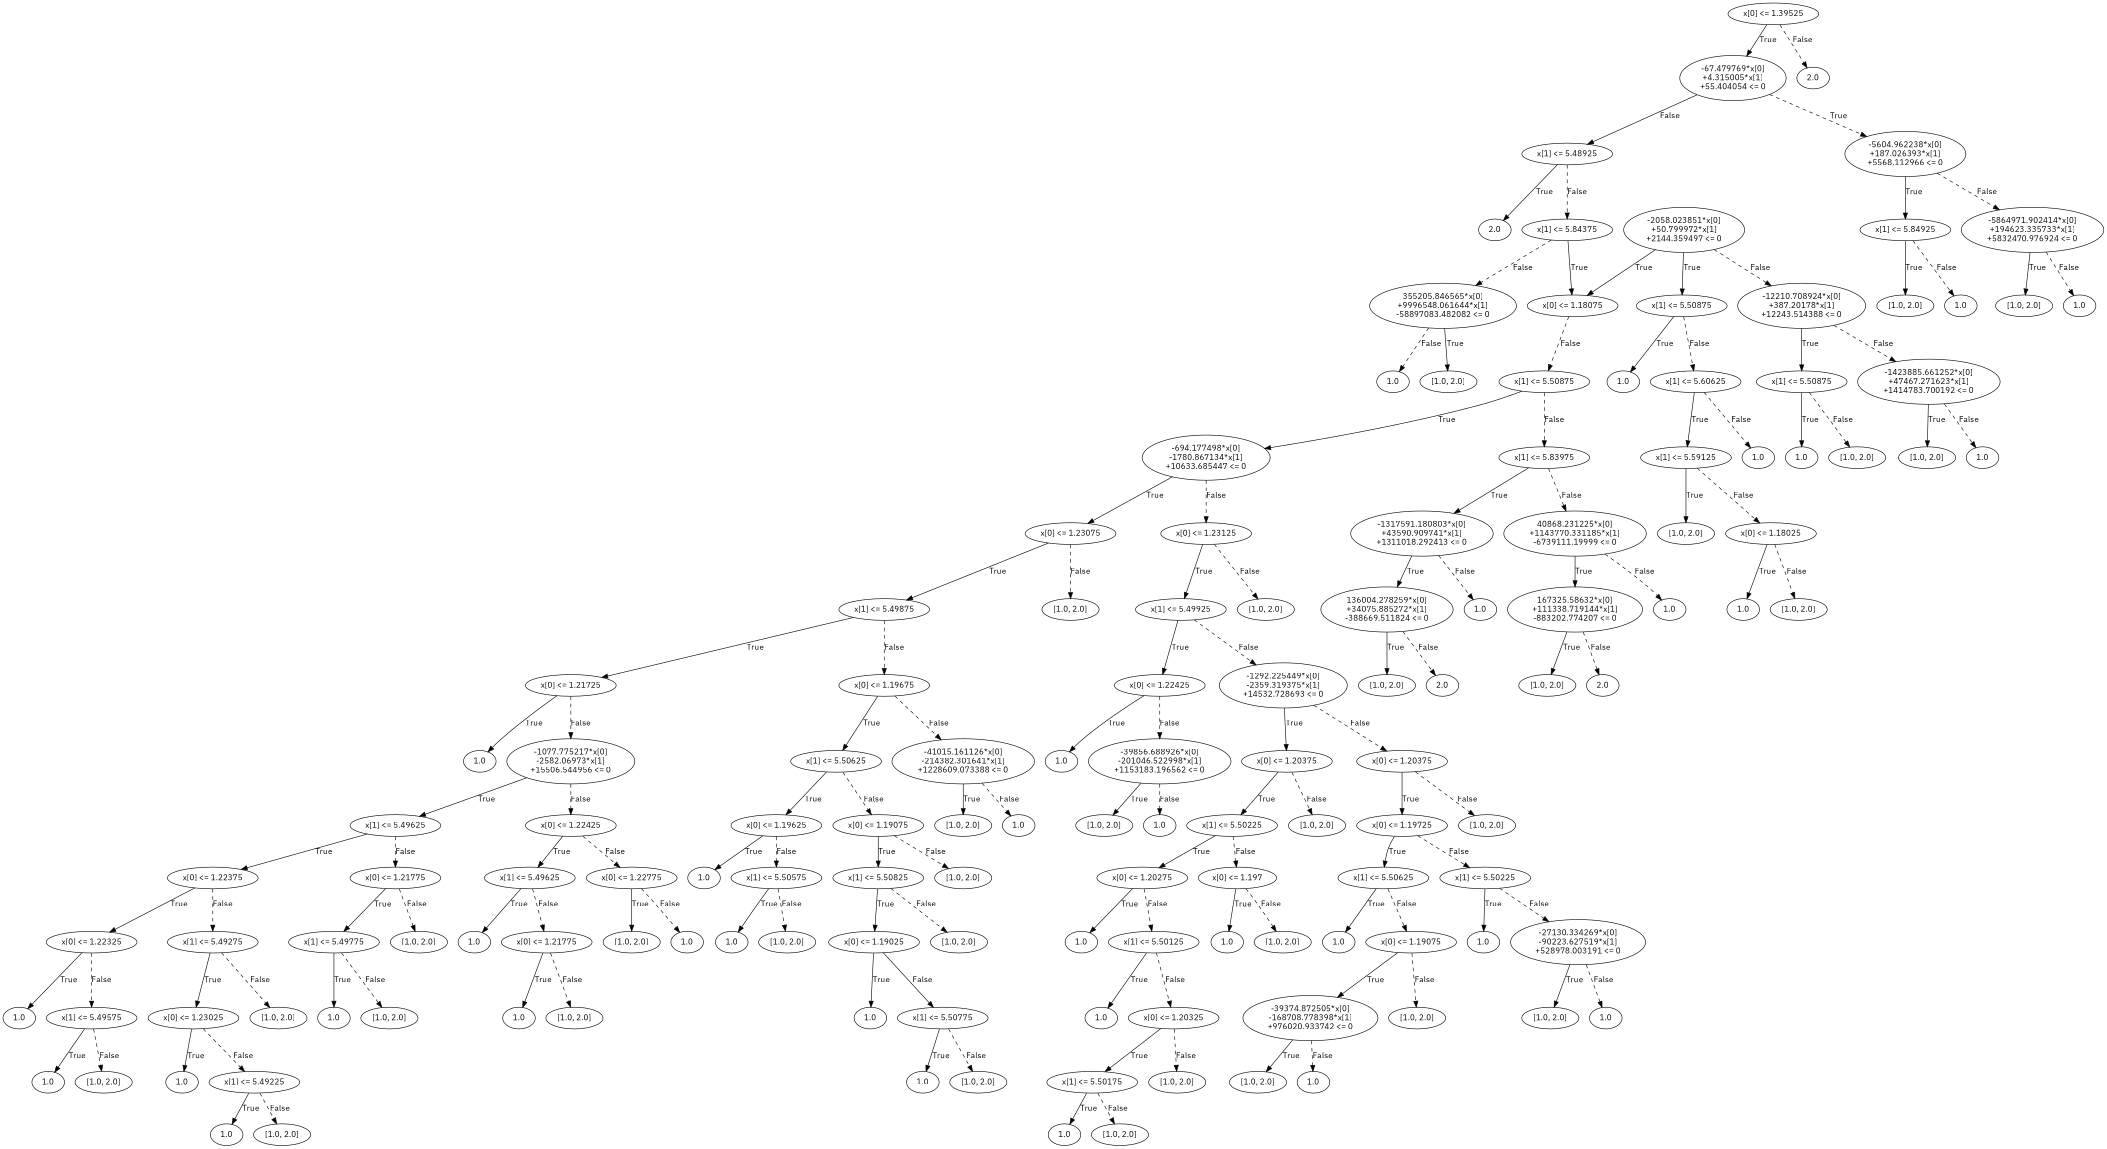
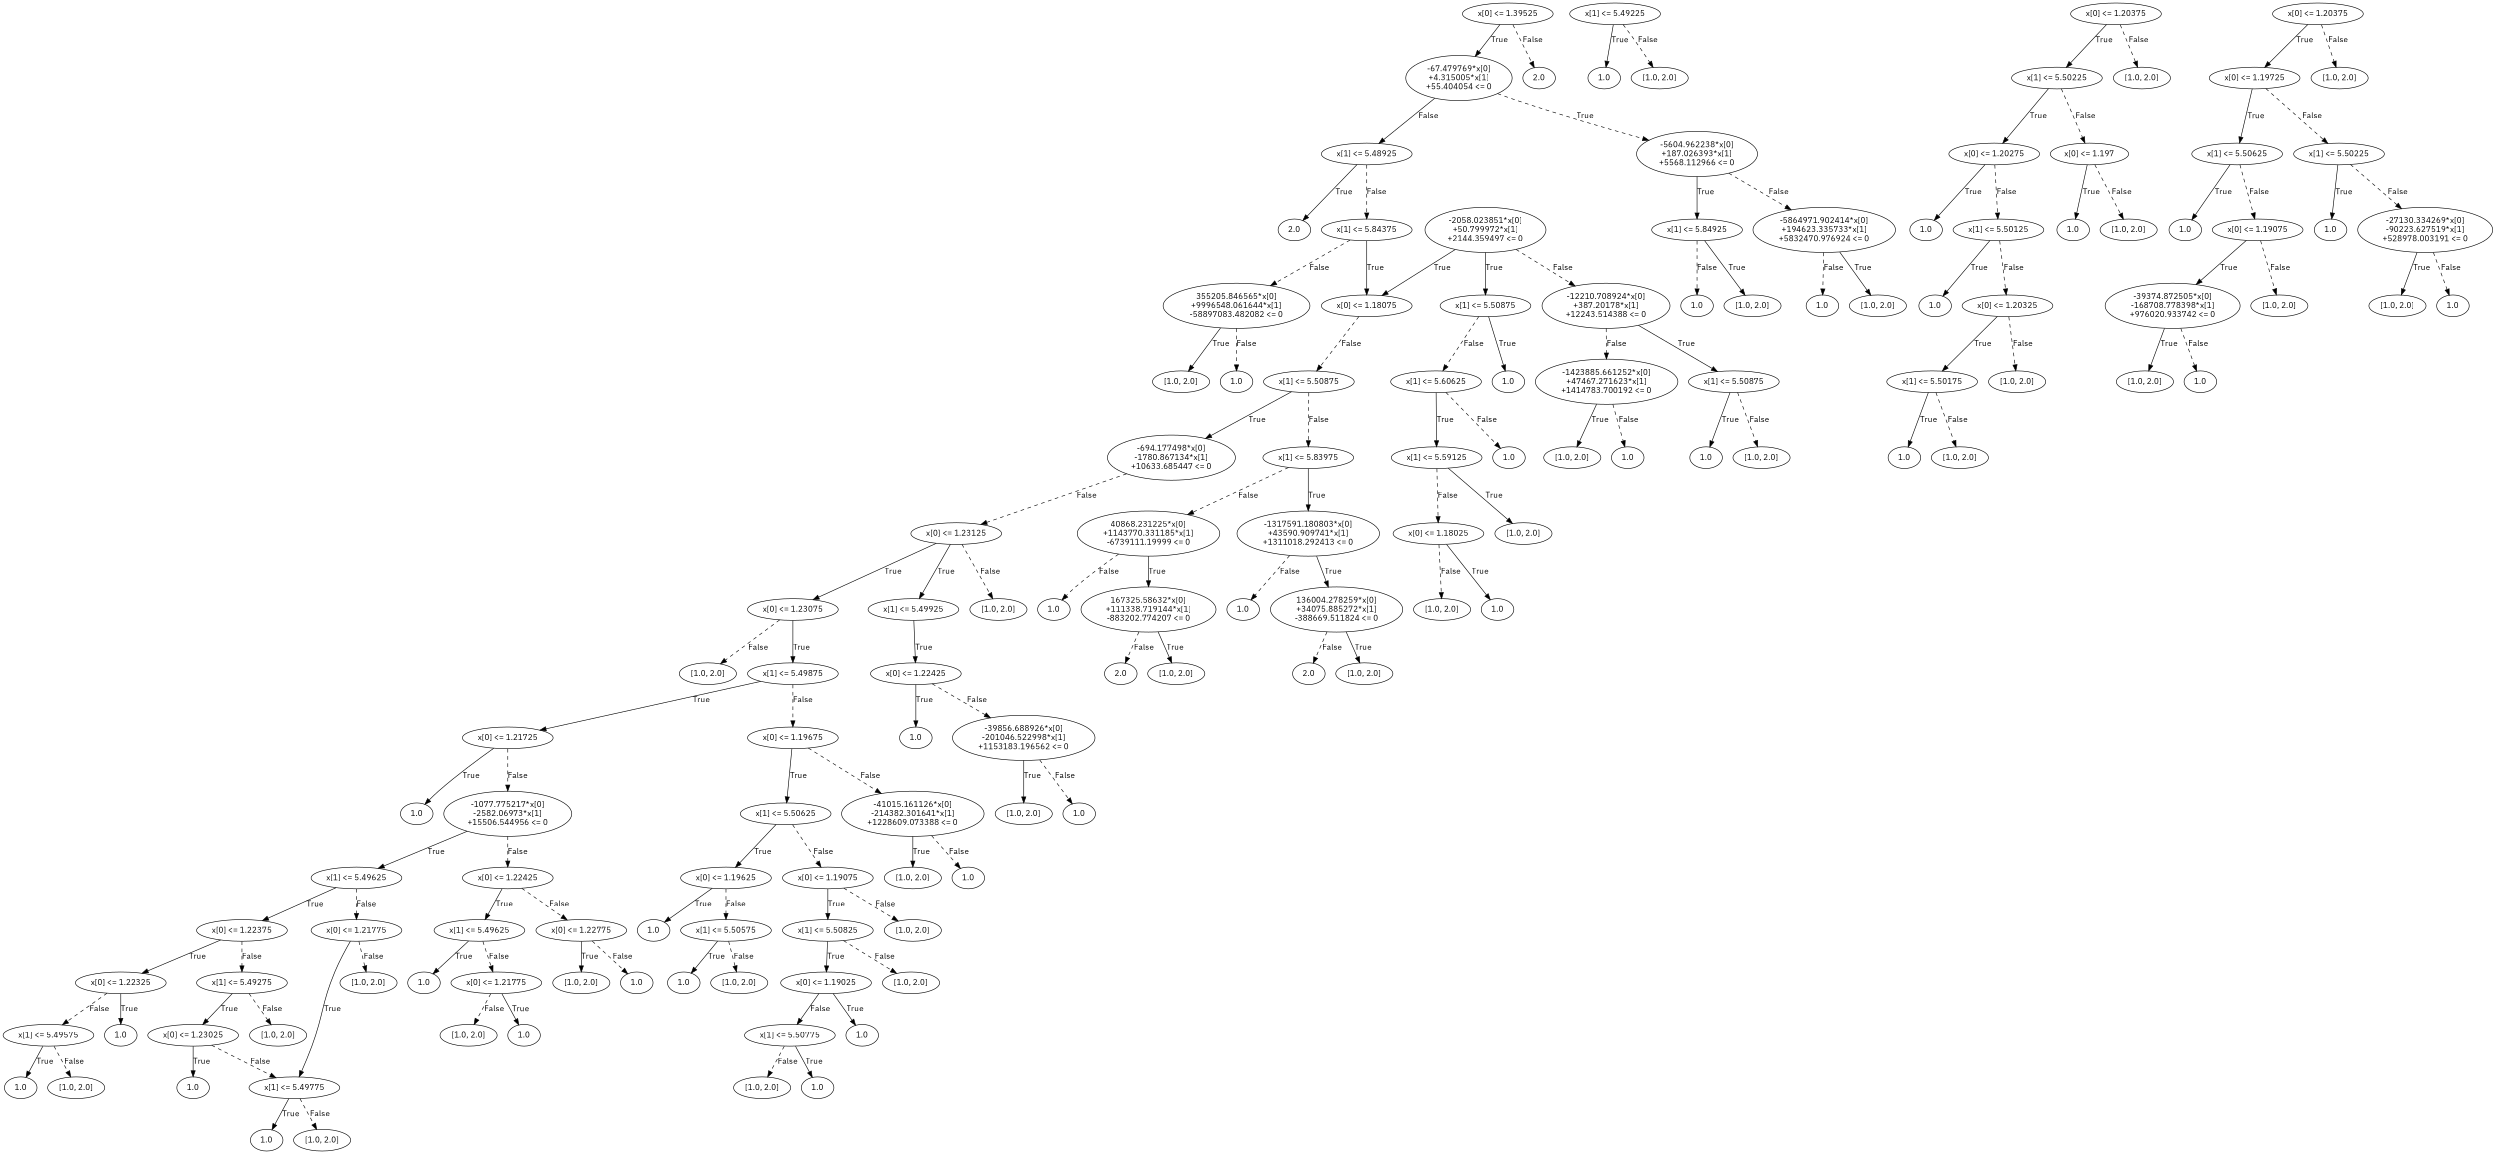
(1133, 499) -> (877, 570)
(1283, 685) -> none
(222, 1048) -> (241, 1060)
